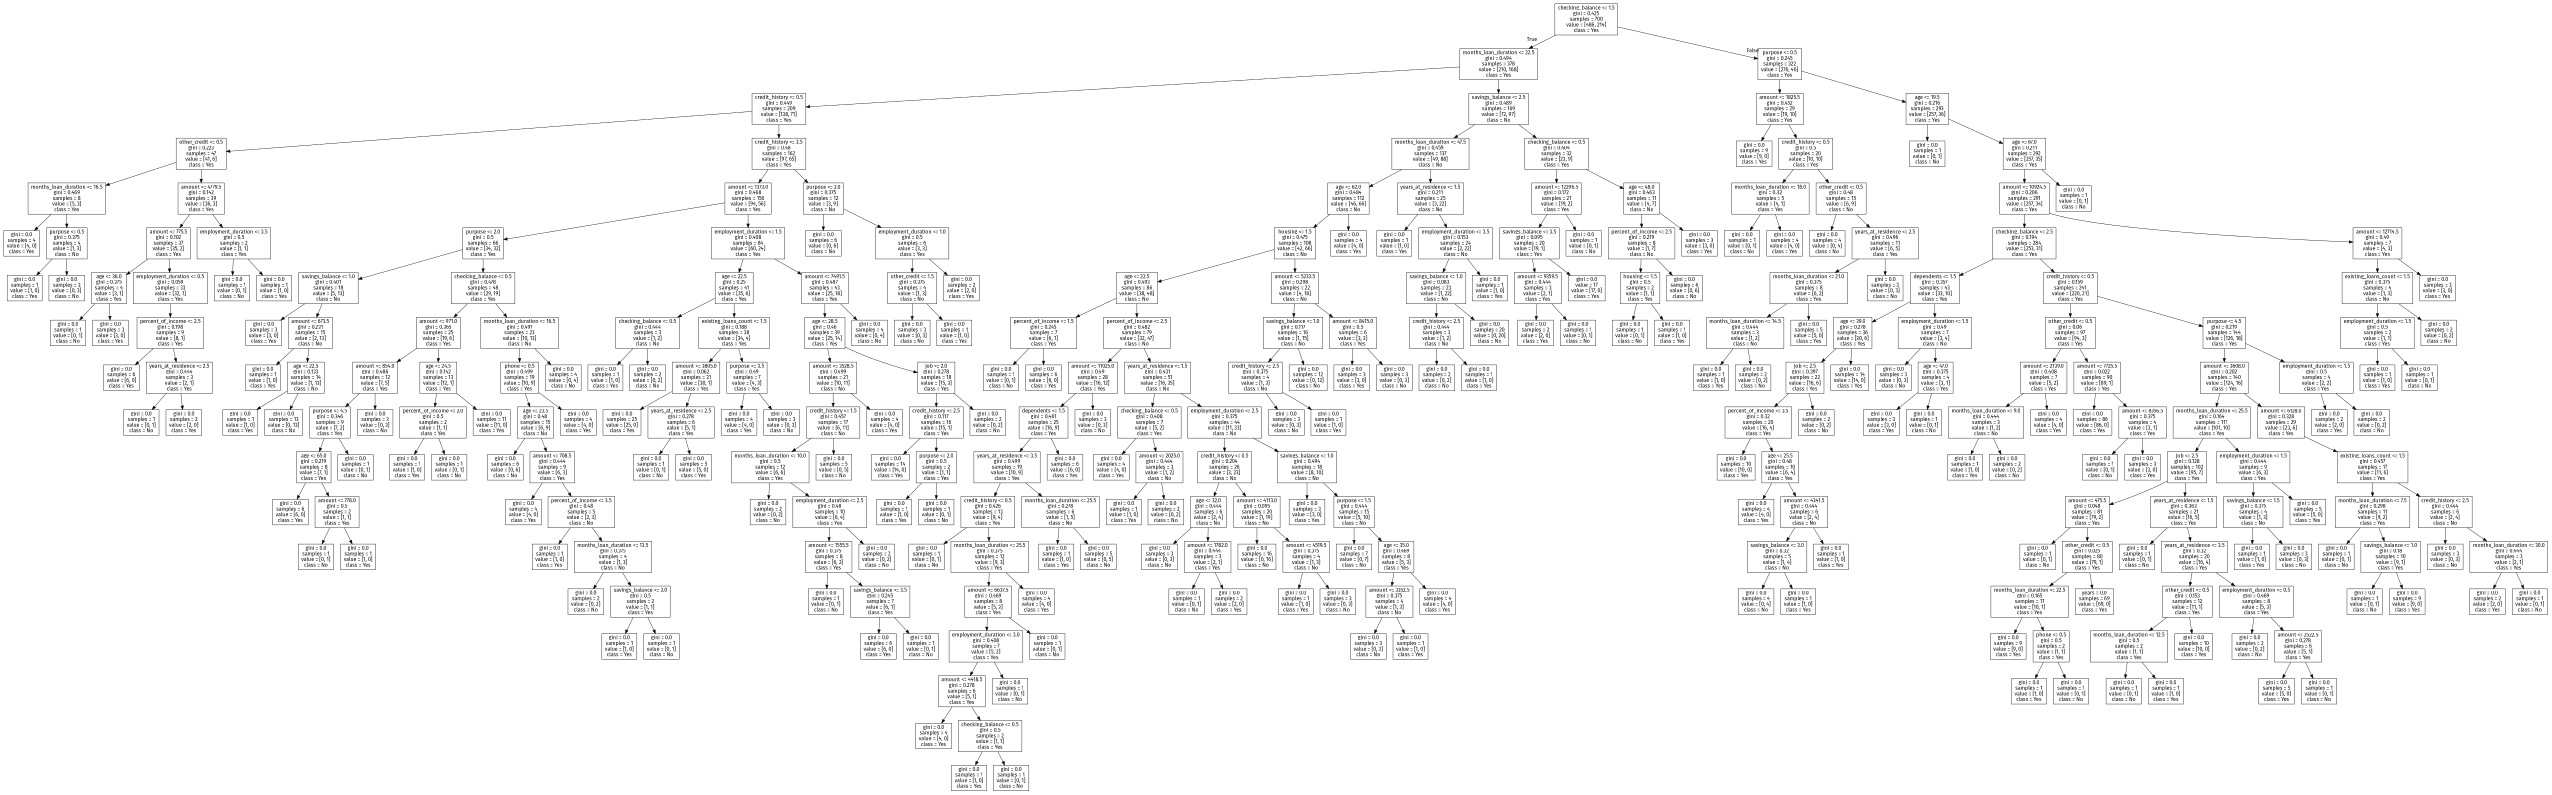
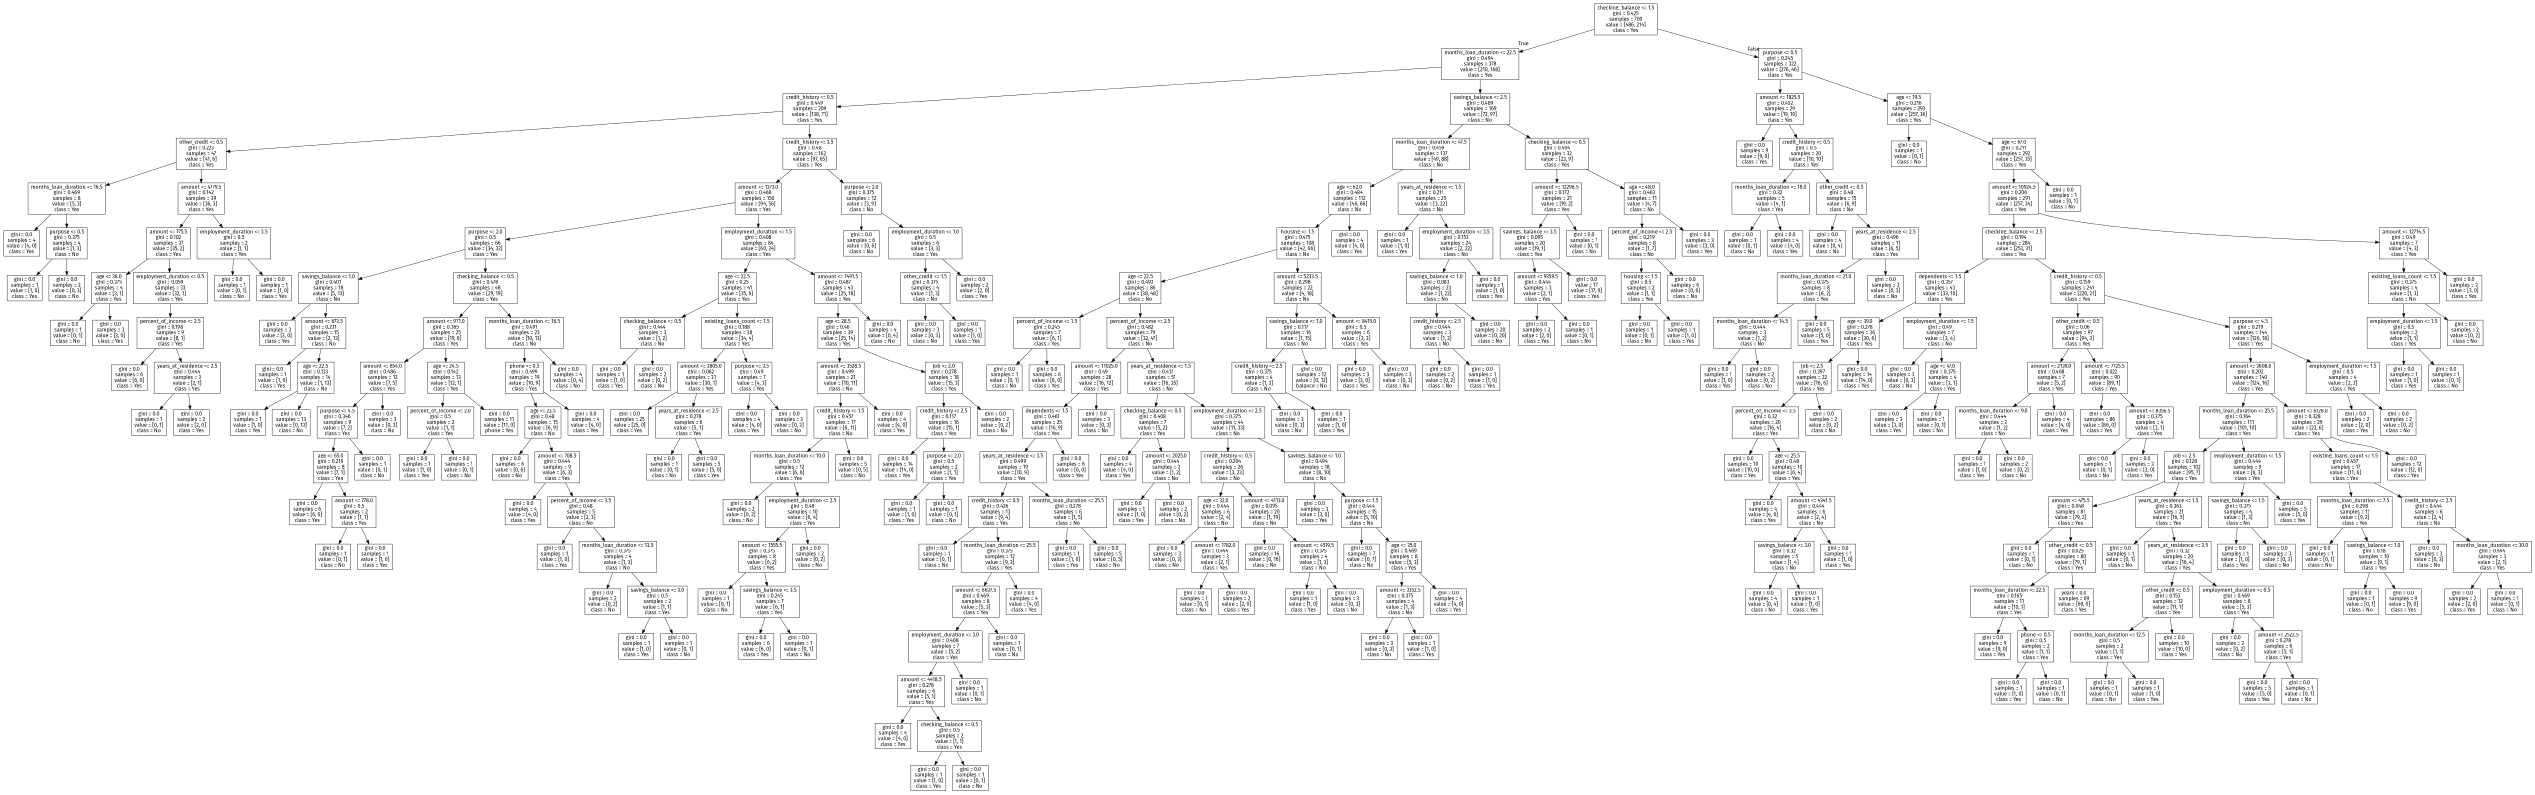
(1308, 378) -> (1312, 378)
(492, 422) -> (499, 422)
none -> (2406, 467)
